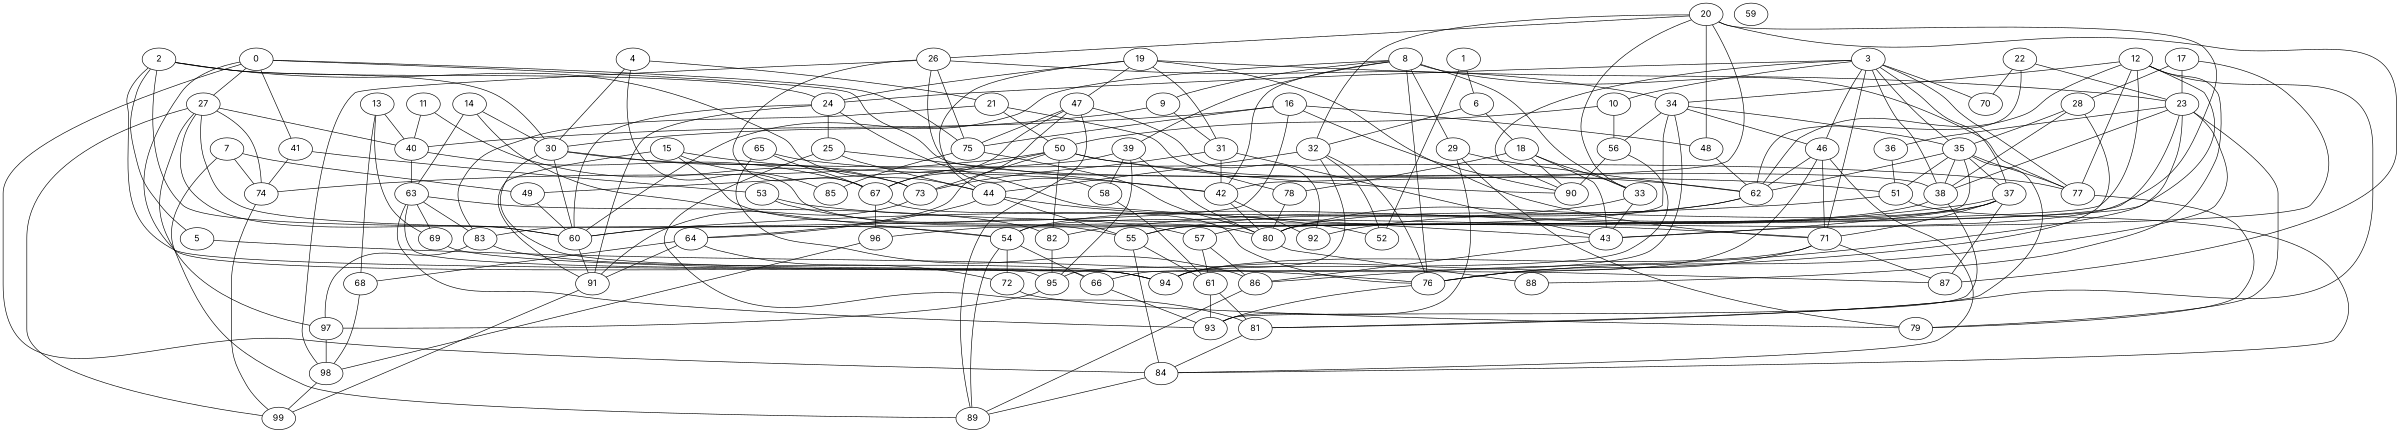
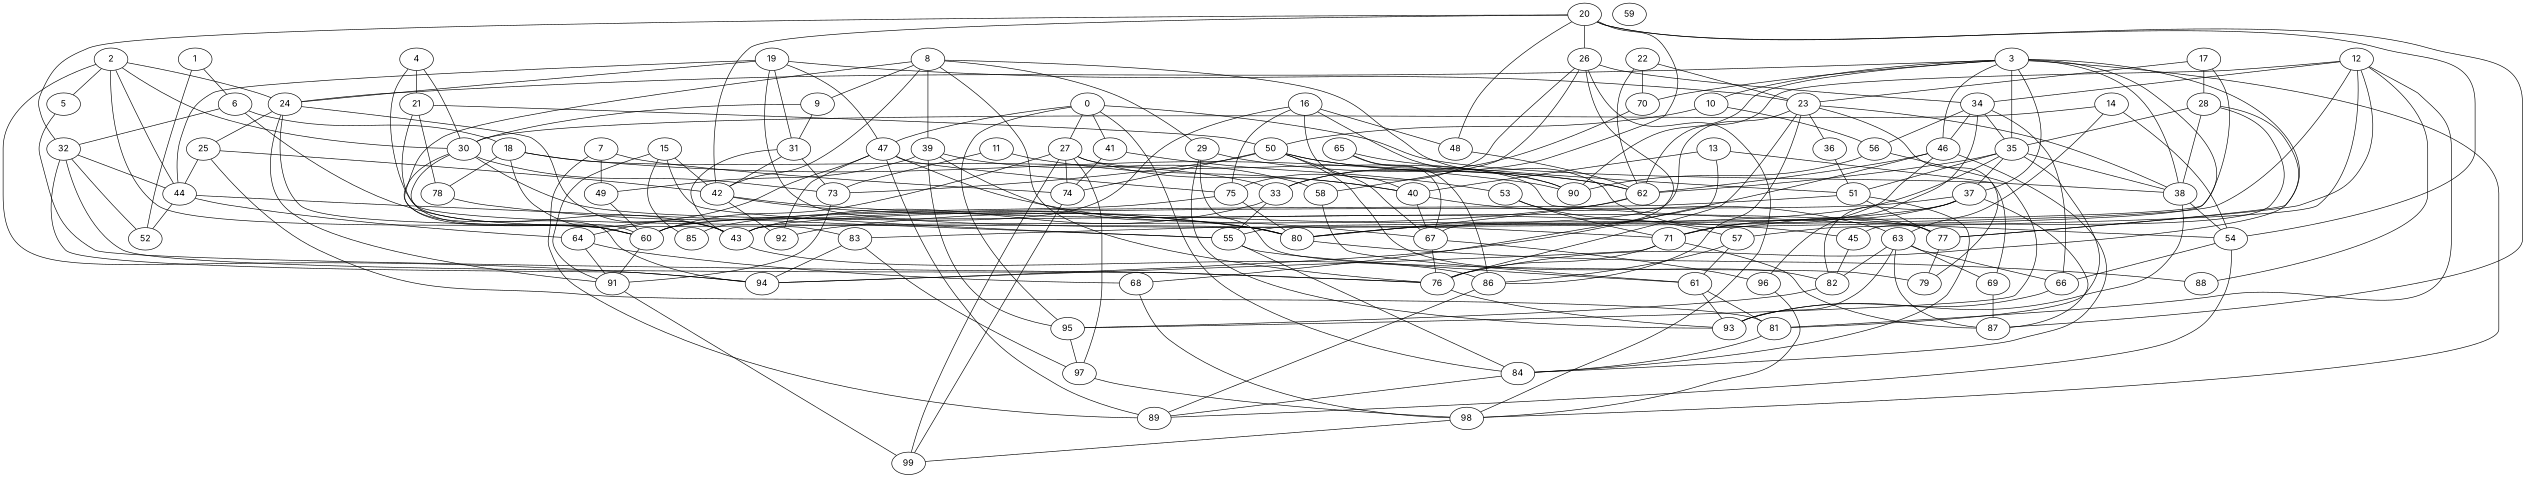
(622, 73) -> (1022, 112)
(1532, 122) -> (1523, 153)
(2019, 171) -> (1898, 216)
none -> (386, 199)
(446, 216) -> (1908, 301)
none -> (1853, 239)
(1007, 284) -> none
none -> (2315, 369)
